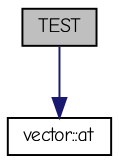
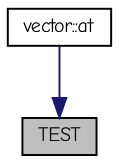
(59, 72) -> (59, 72)
